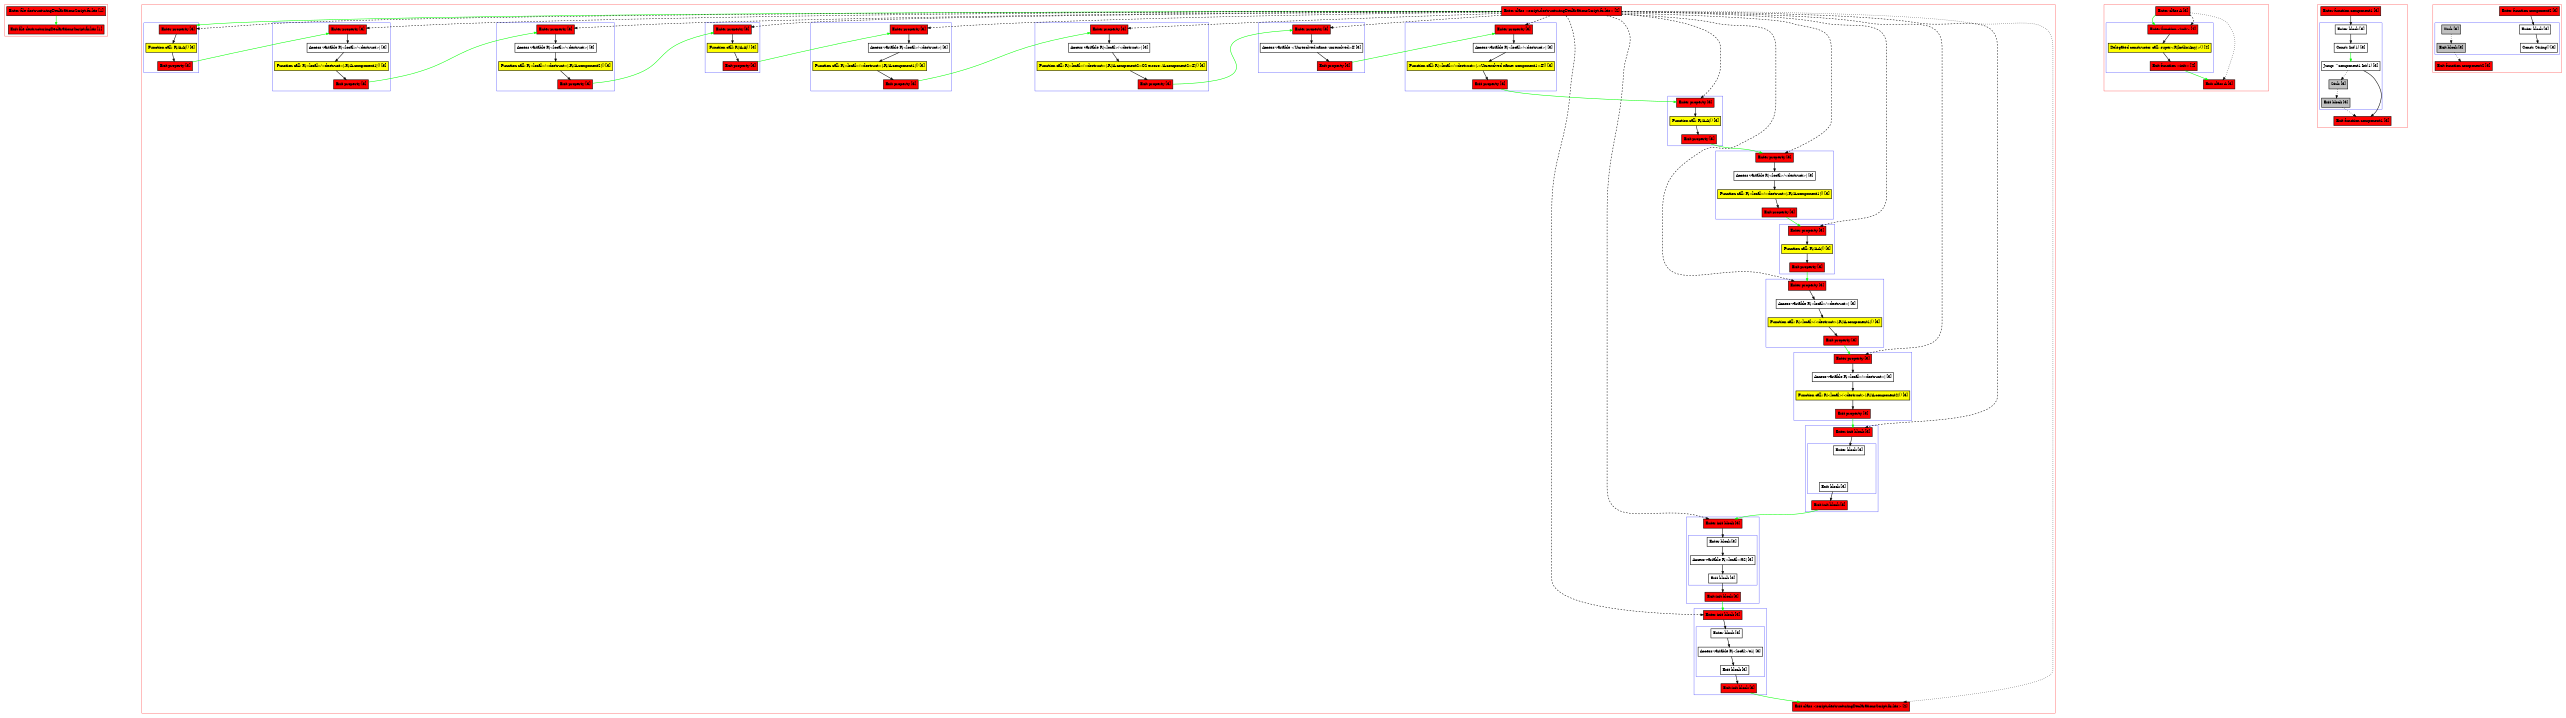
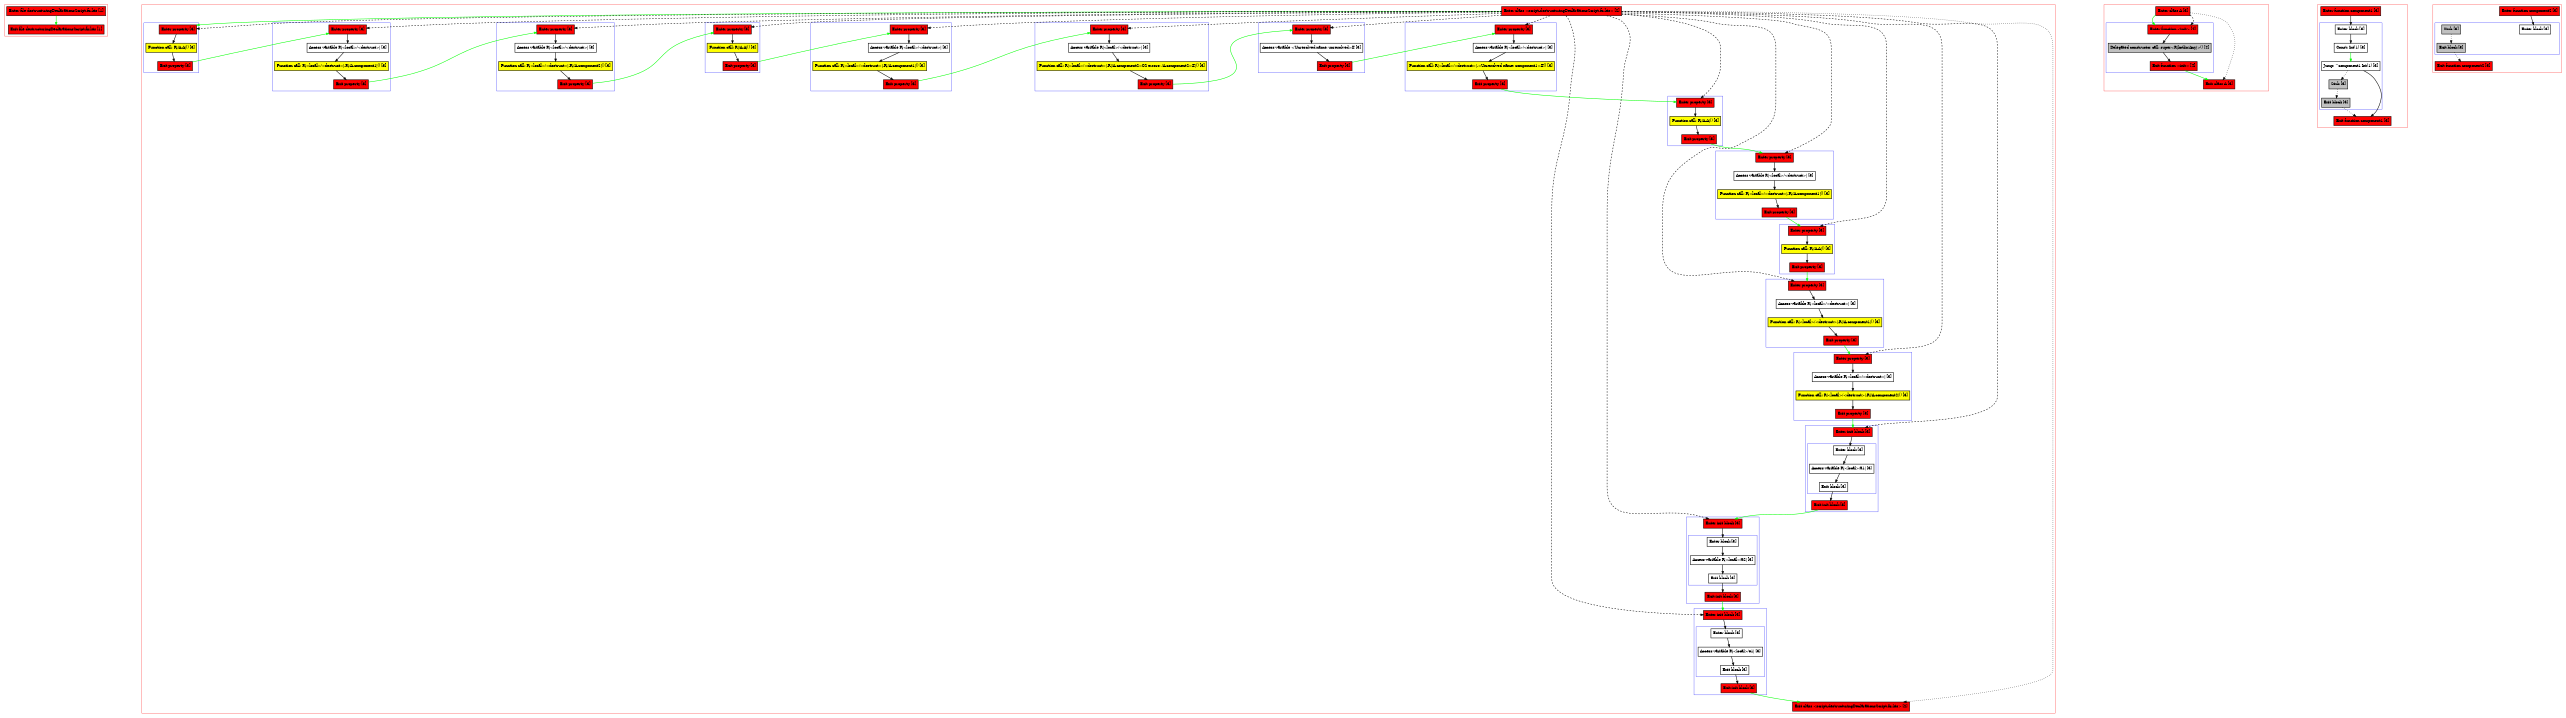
(2160, 48) -> (2160, 48)
(2539, 48) -> none
none -> (1842, 469)
